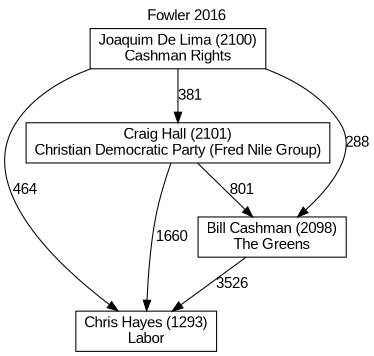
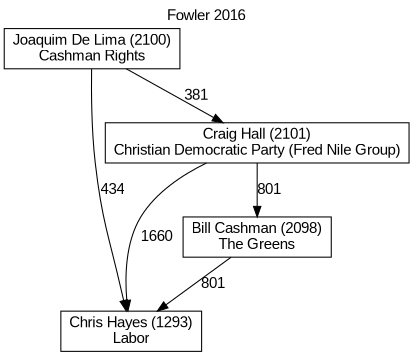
(342, 127) -> none
(25, 190) -> (113, 190)
(232, 284) -> (213, 284)
